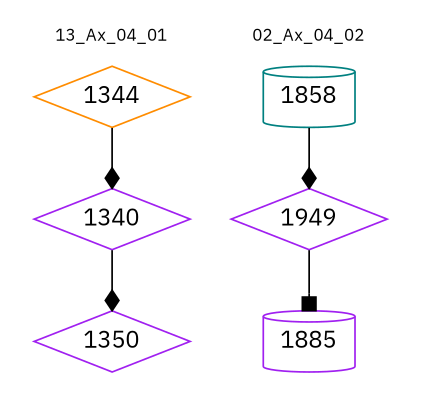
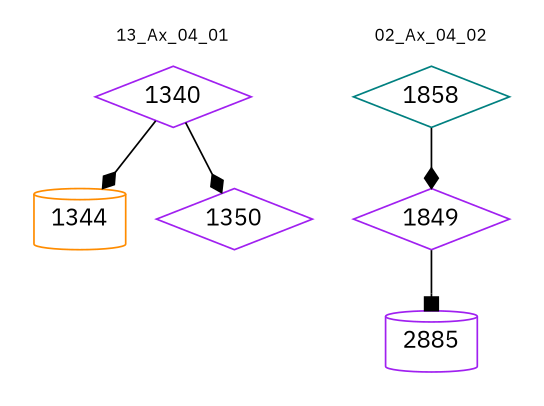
(112, 97) -> (80, 219)
(309, 97) -> (431, 97)
(112, 148) -> (135, 147)
(309, 219) -> (431, 219)
(309, 341) -> (431, 341)
